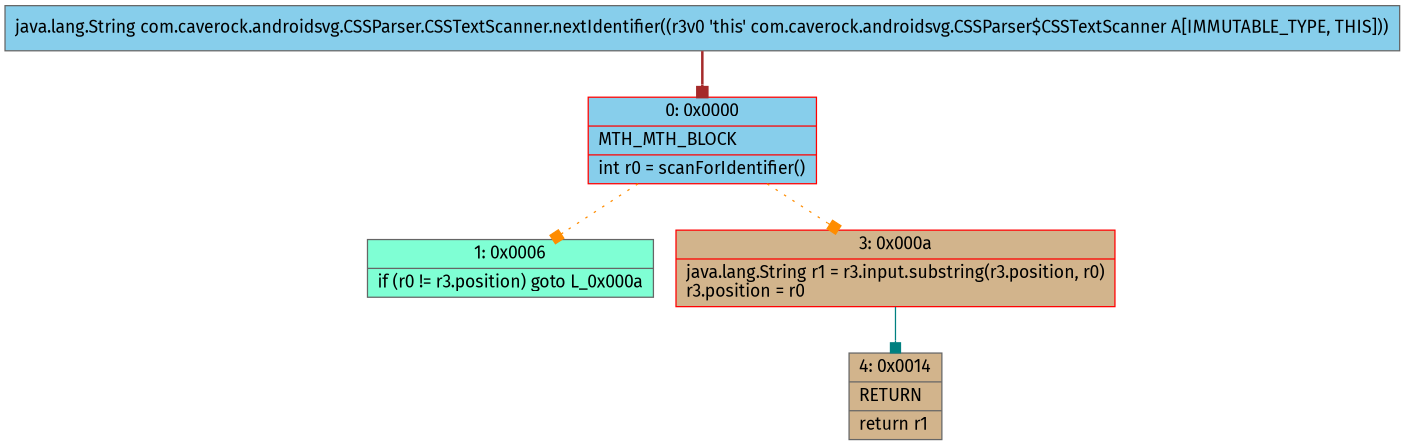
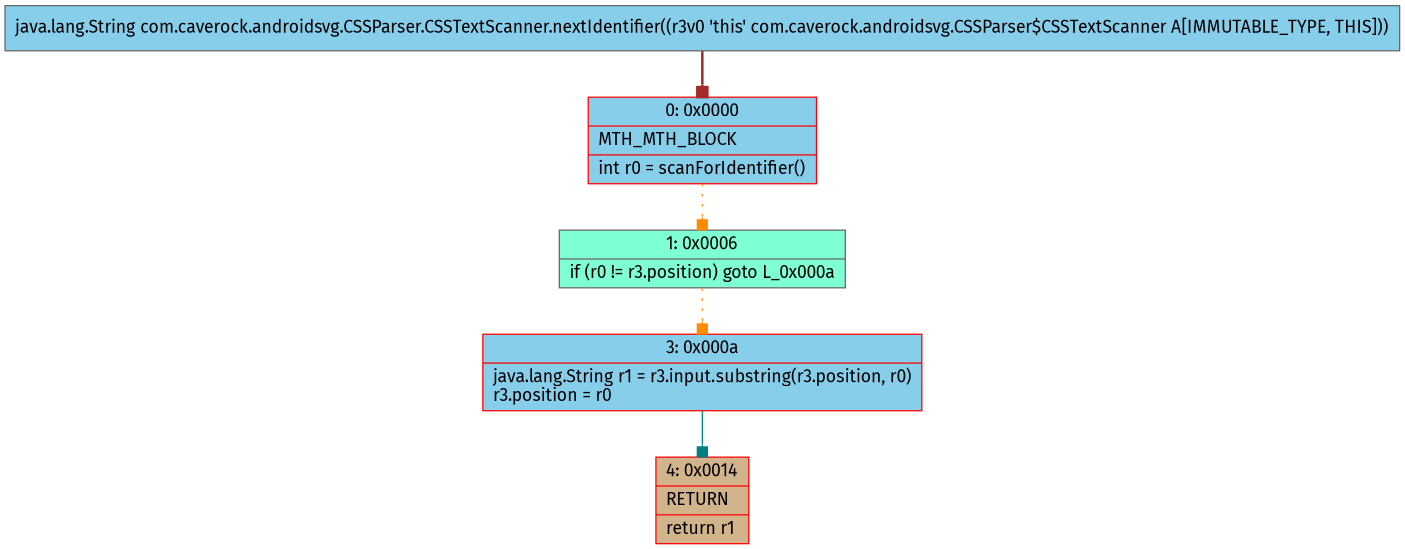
(797, 203) -> (702, 305)
(895, 268) -> (702, 372)
(895, 396) -> (702, 500)
